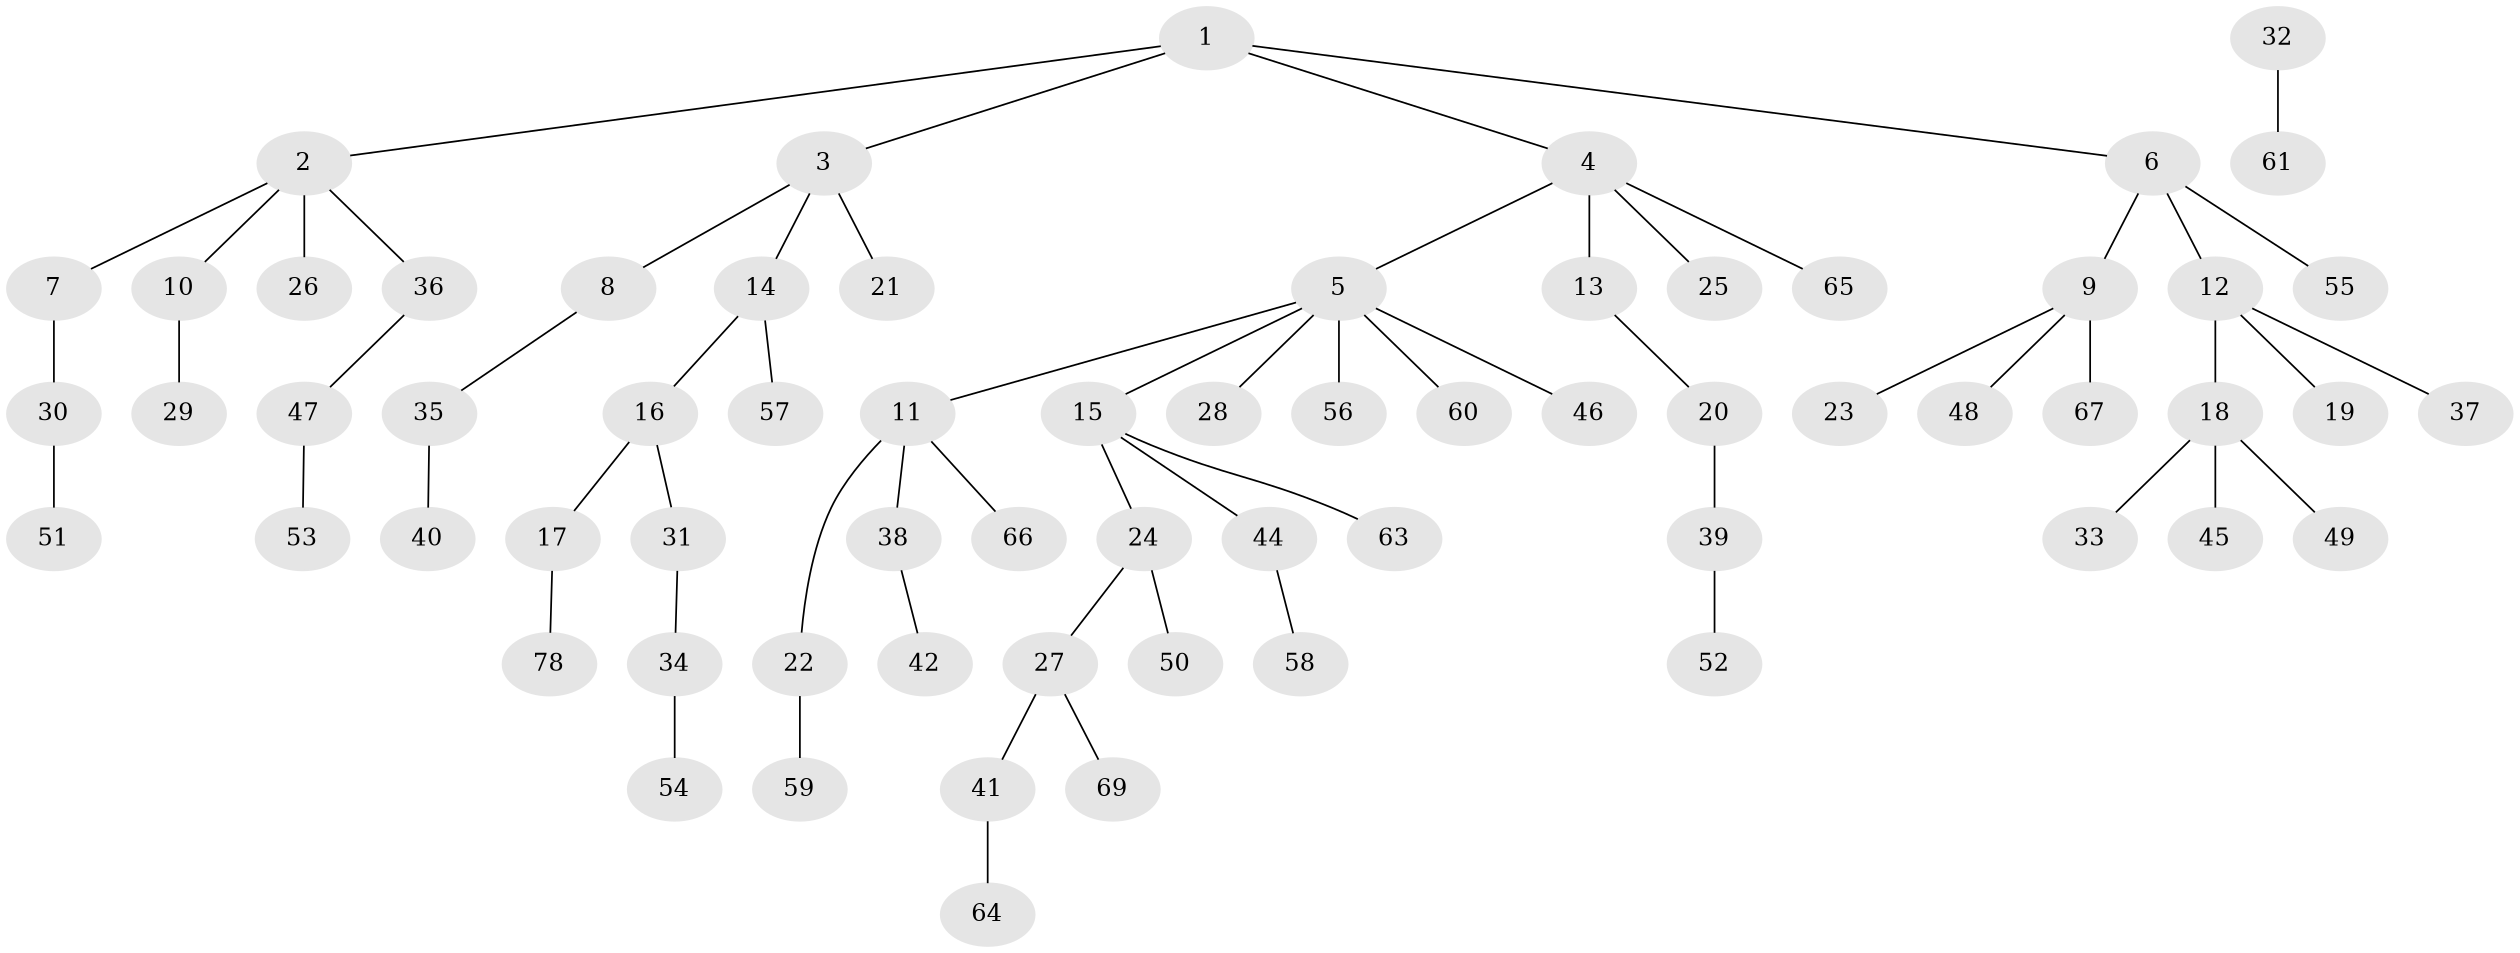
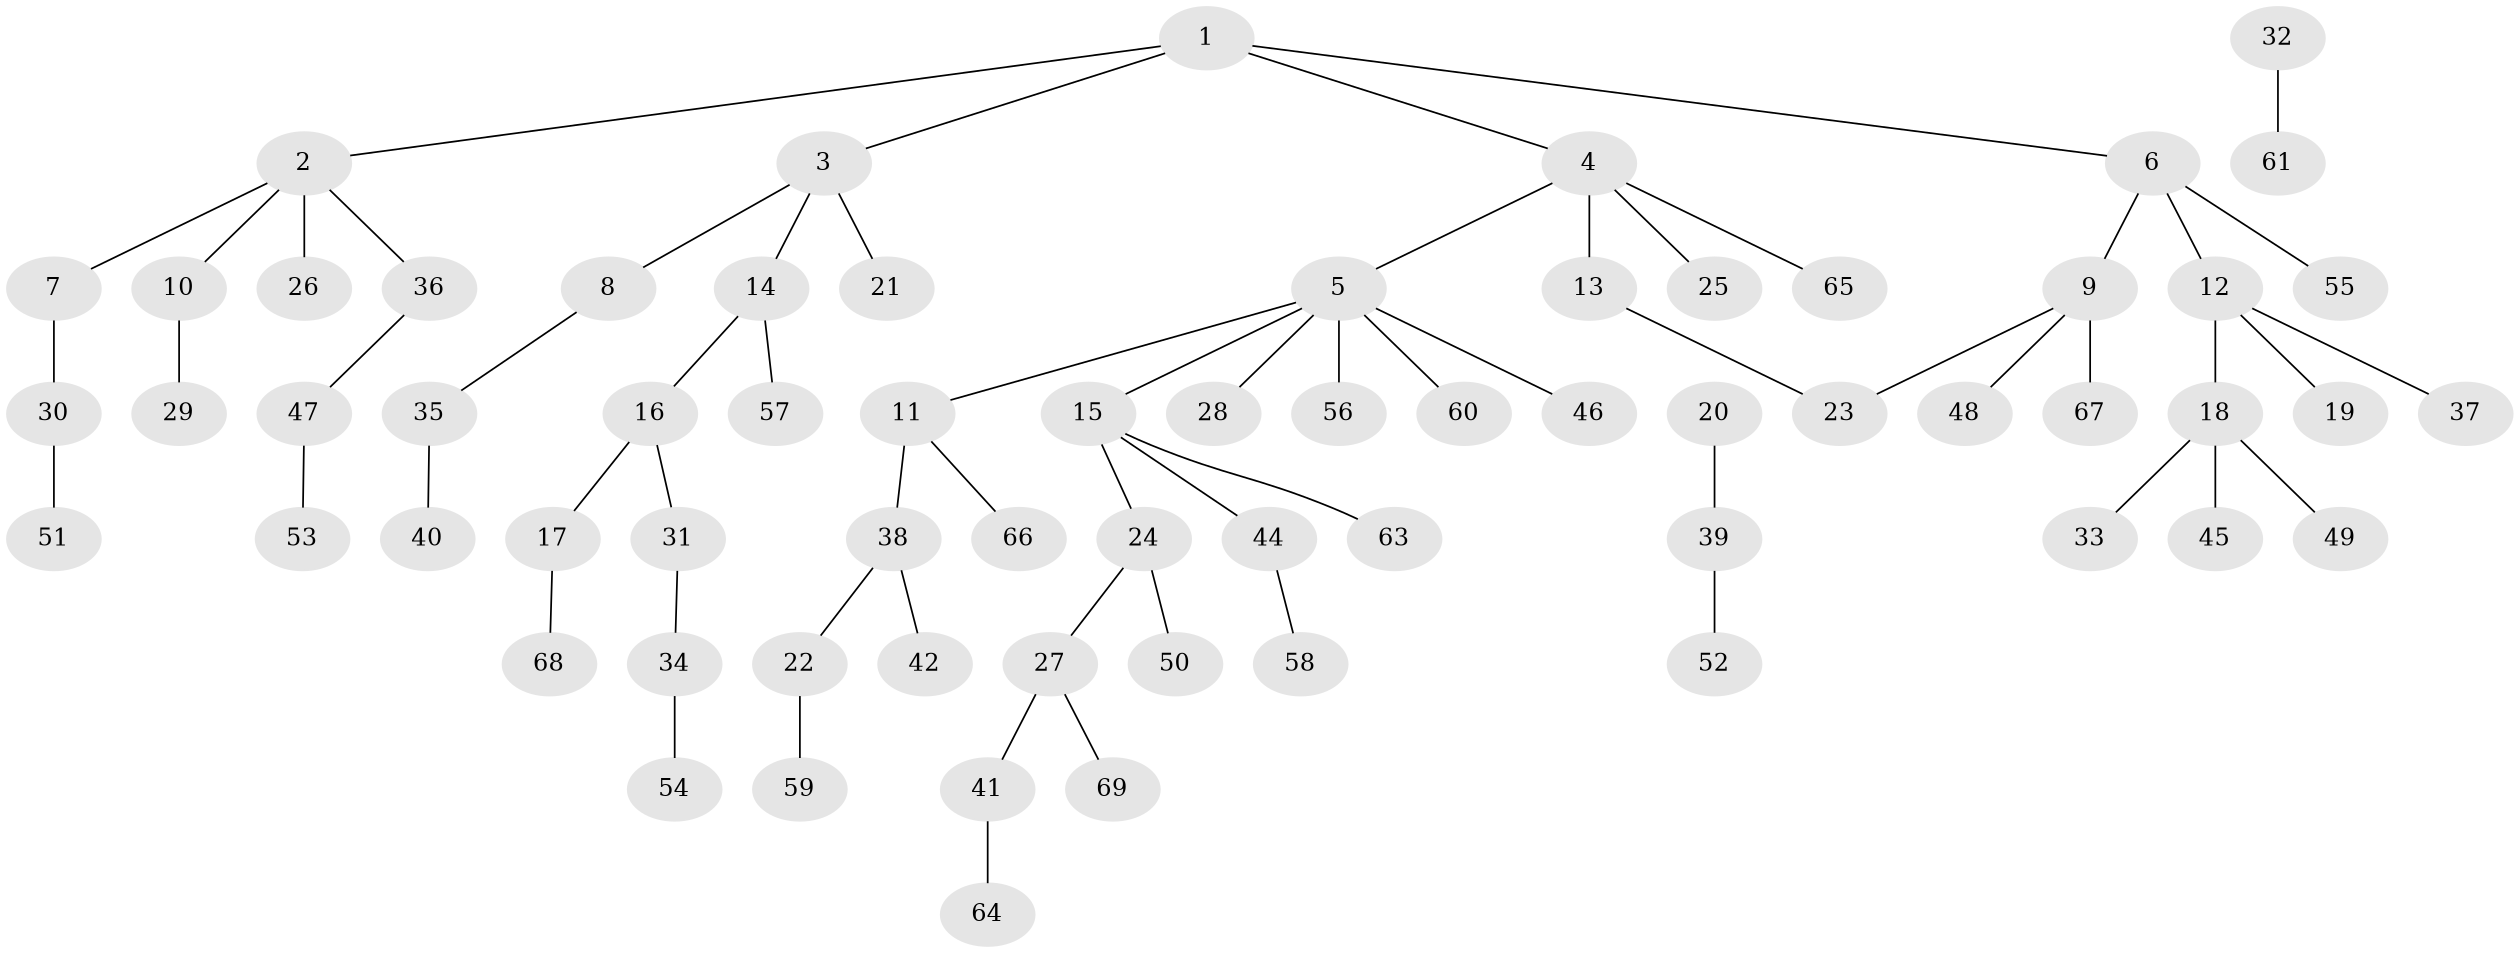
(1652, 351) -> (1714, 351)
(823, 529) -> (847, 602)
(549, 664) -> (549, 664)
